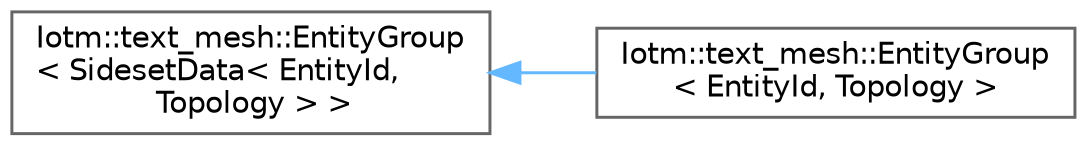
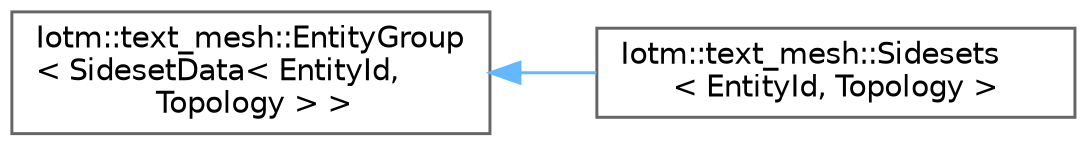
(836, 73) -> (836, 73)
